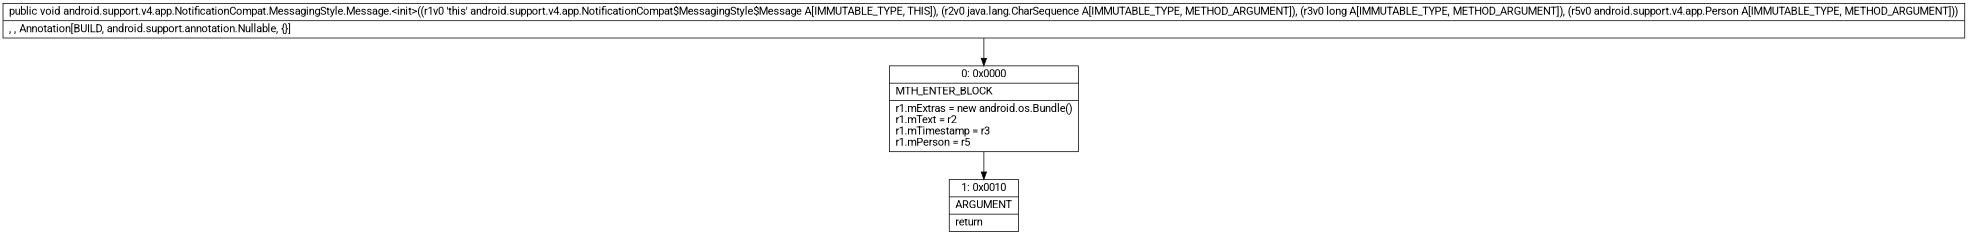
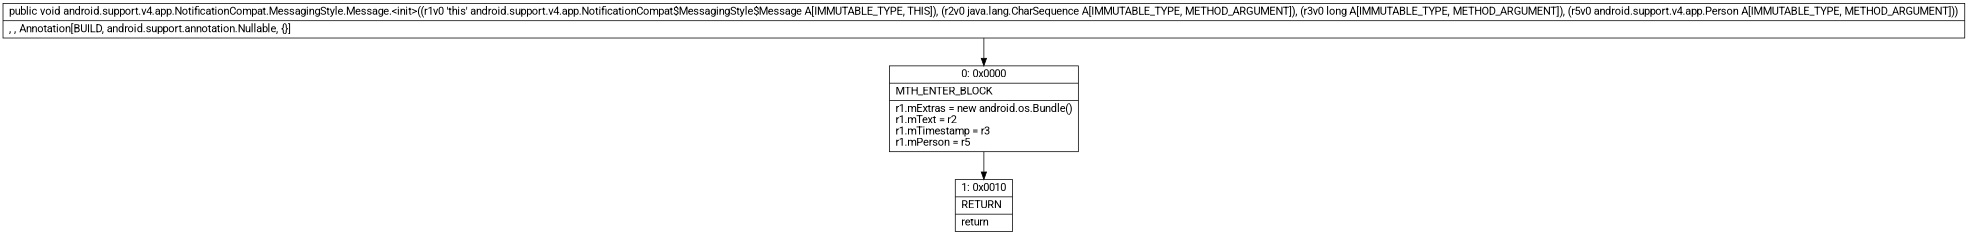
(984, 205) -> (982, 205)
